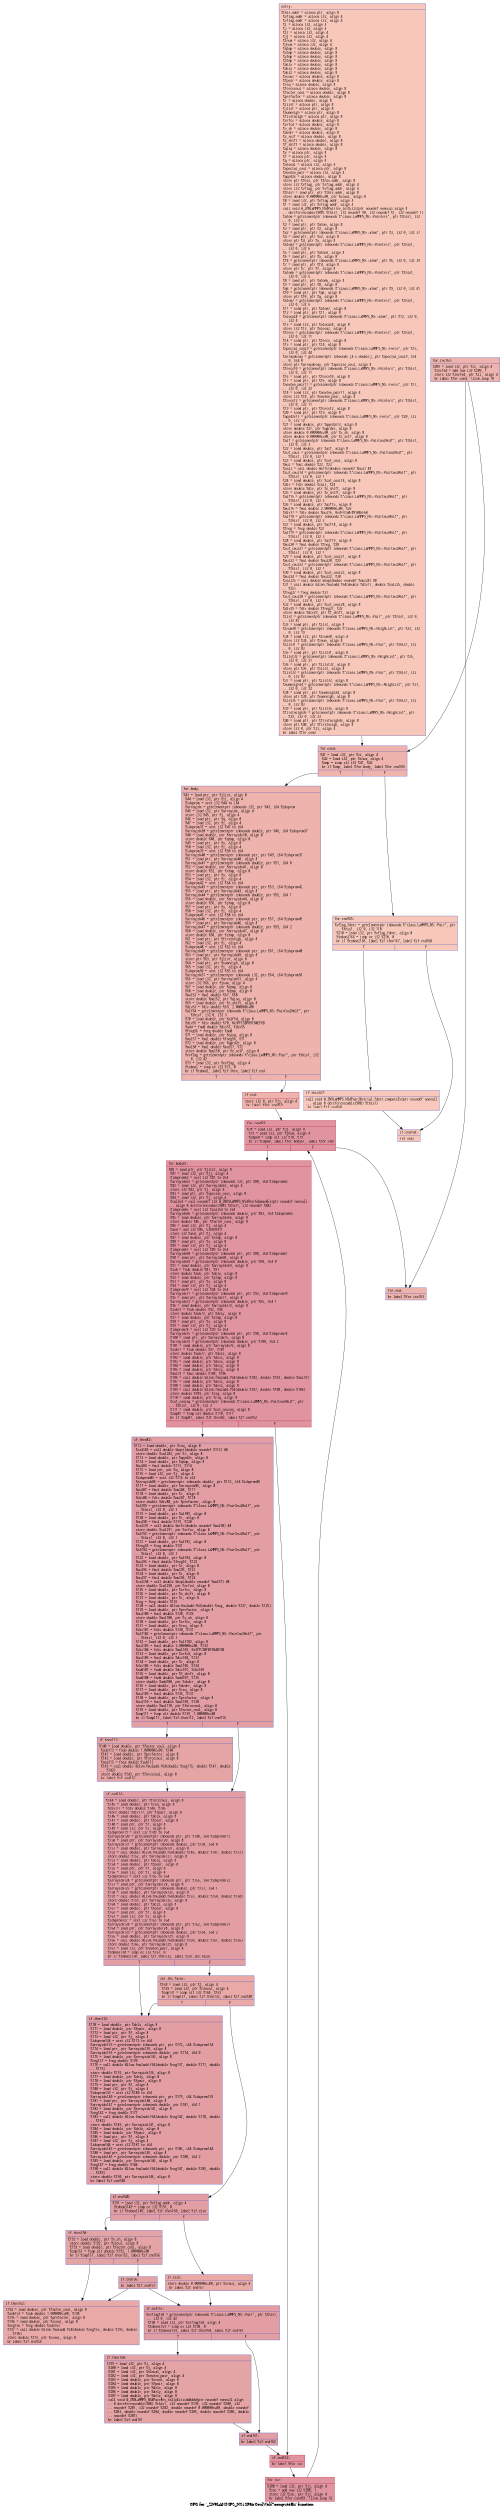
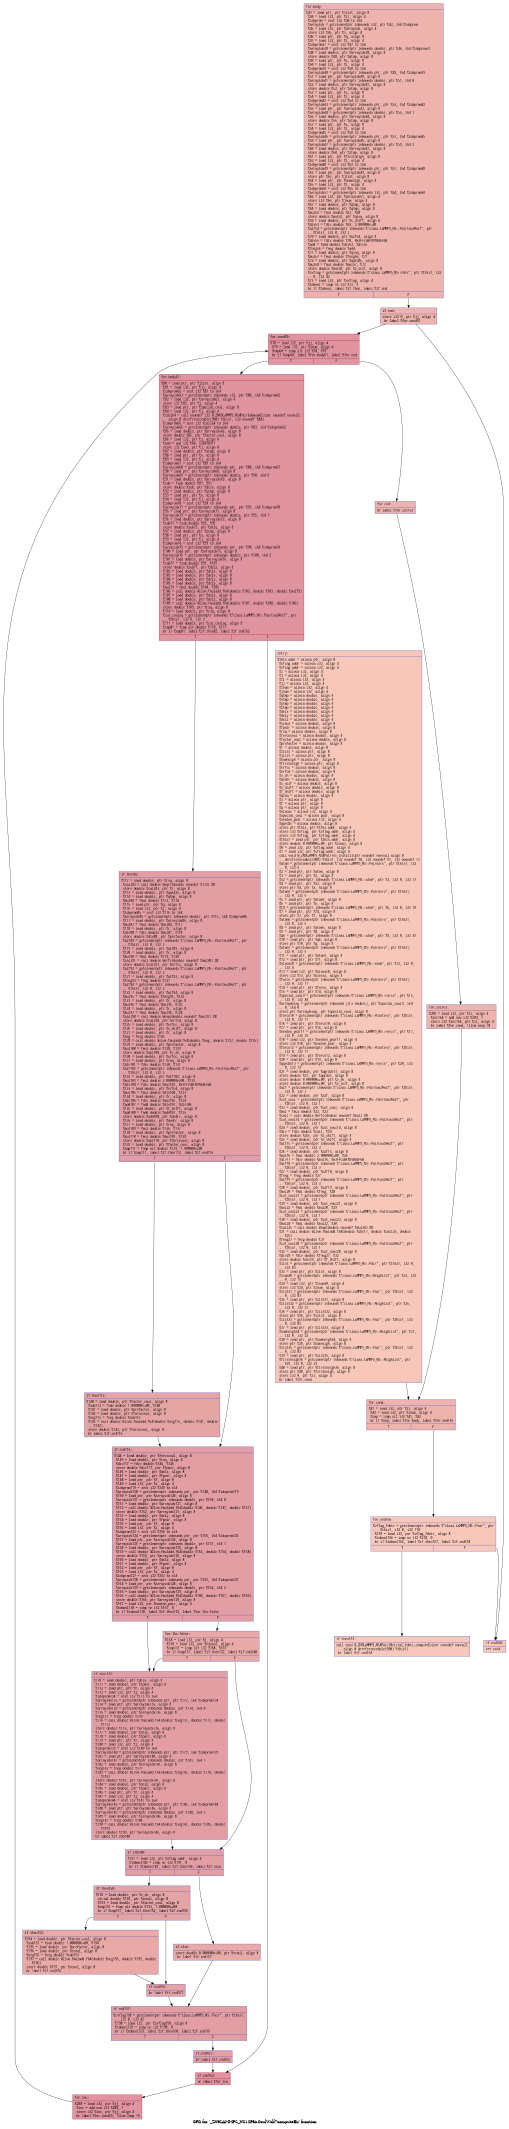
(314, 169) -> (311, 816)
(301, 776) -> none
(465, 838) -> (438, 756)
(271, 1100) -> (409, 316)
(391, 1119) -> (504, 969)
(103, 2243) -> (132, 1899)
(119, 2294) -> (143, 1979)
(178, 2389) -> none
